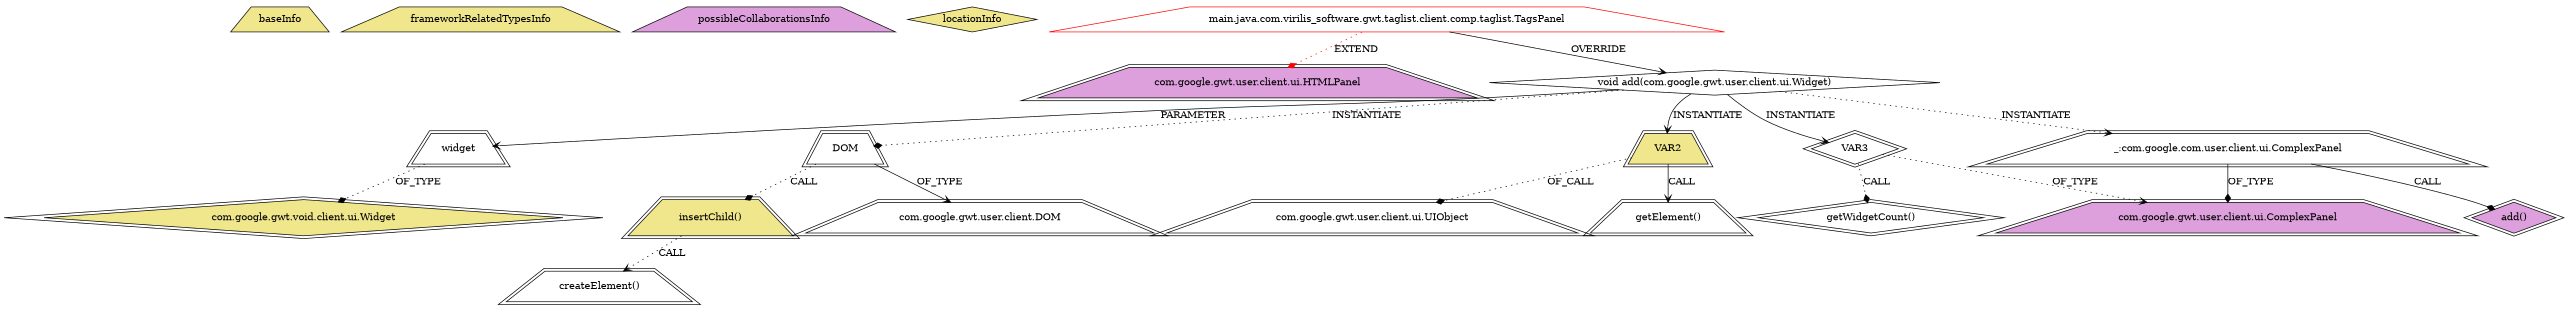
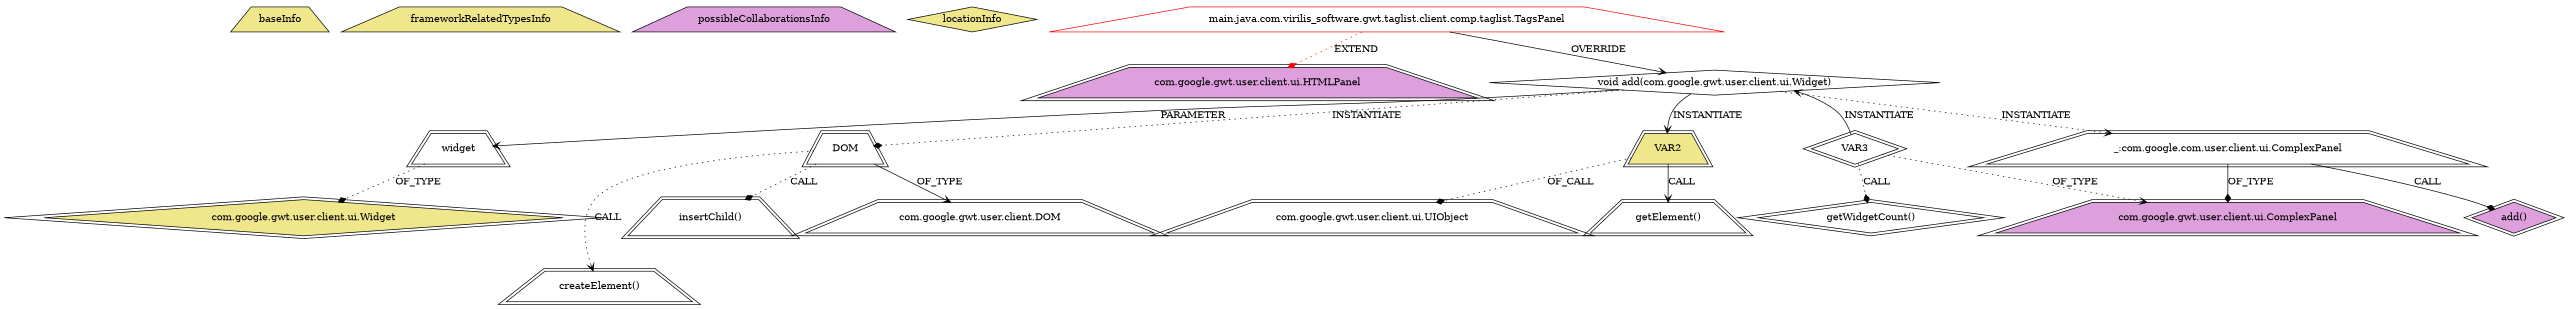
(1772, 124) -> (1832, 108)
(304, 218) -> (304, 218)
(710, 218) -> (710, 218)
(656, 252) -> (667, 169)
